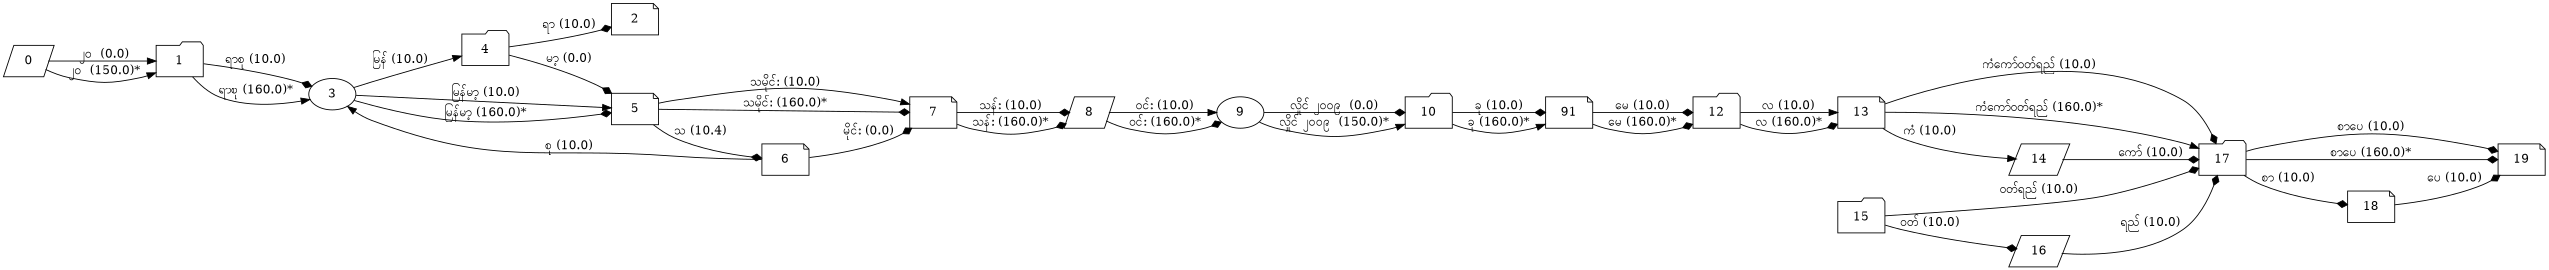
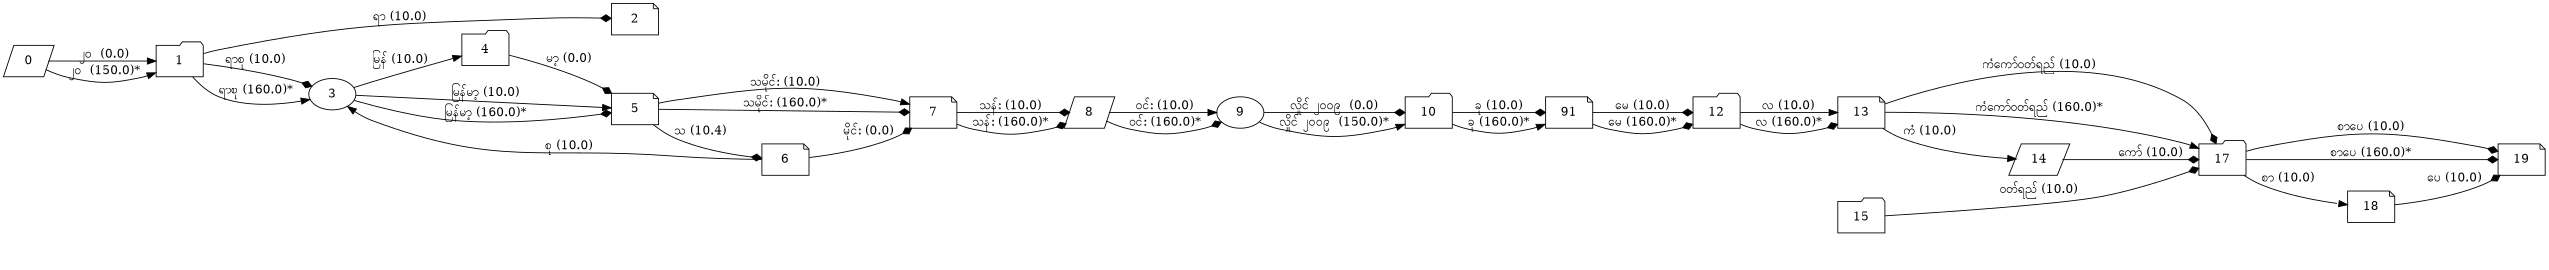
(555, 40) -> (401, 24)
(2289, 194) -> (2289, 194)
(2039, 251) -> none
